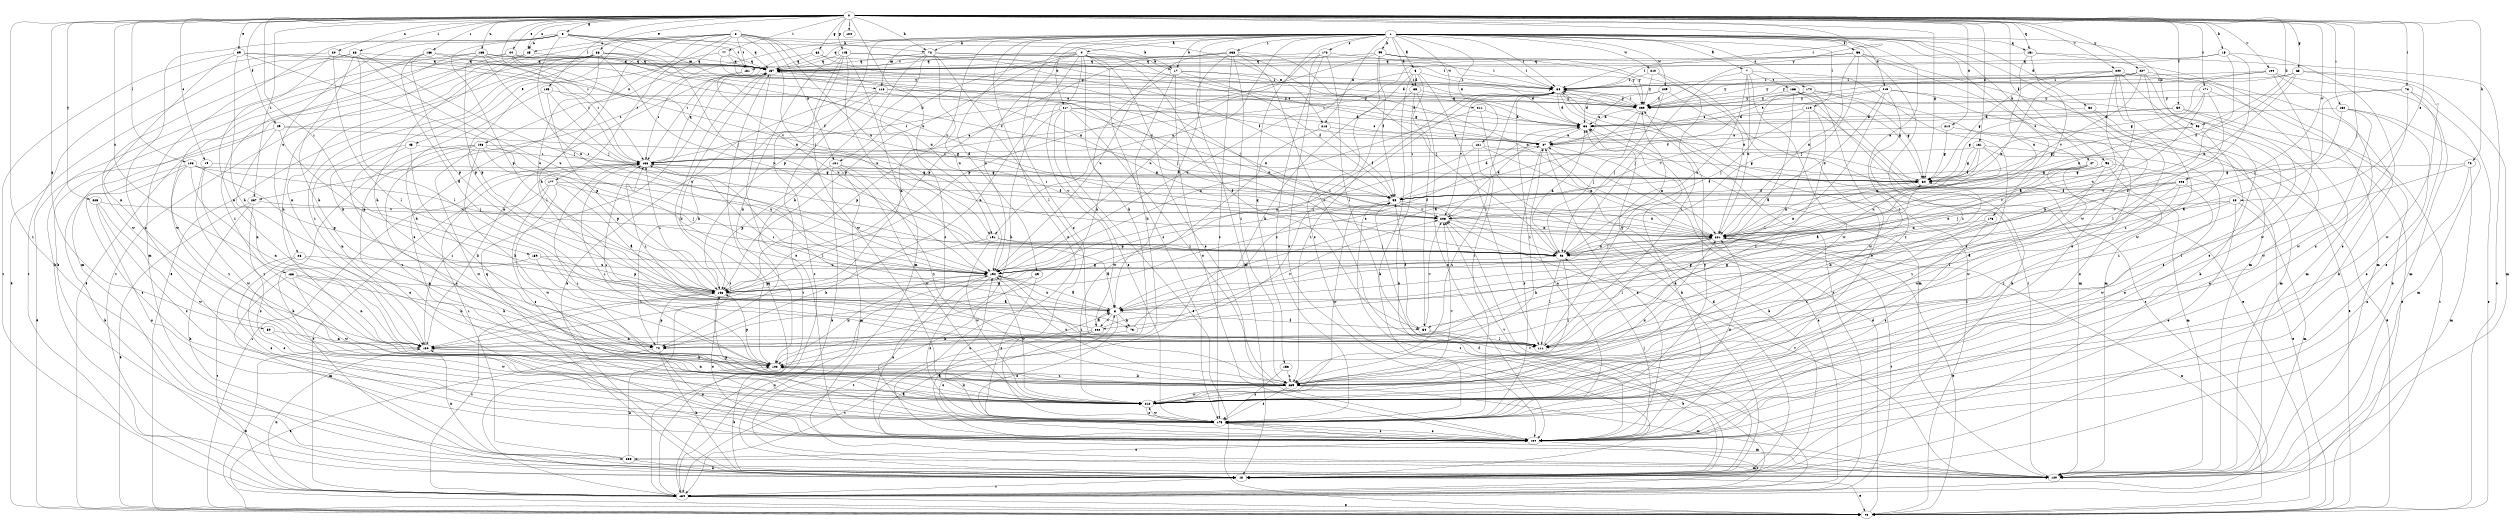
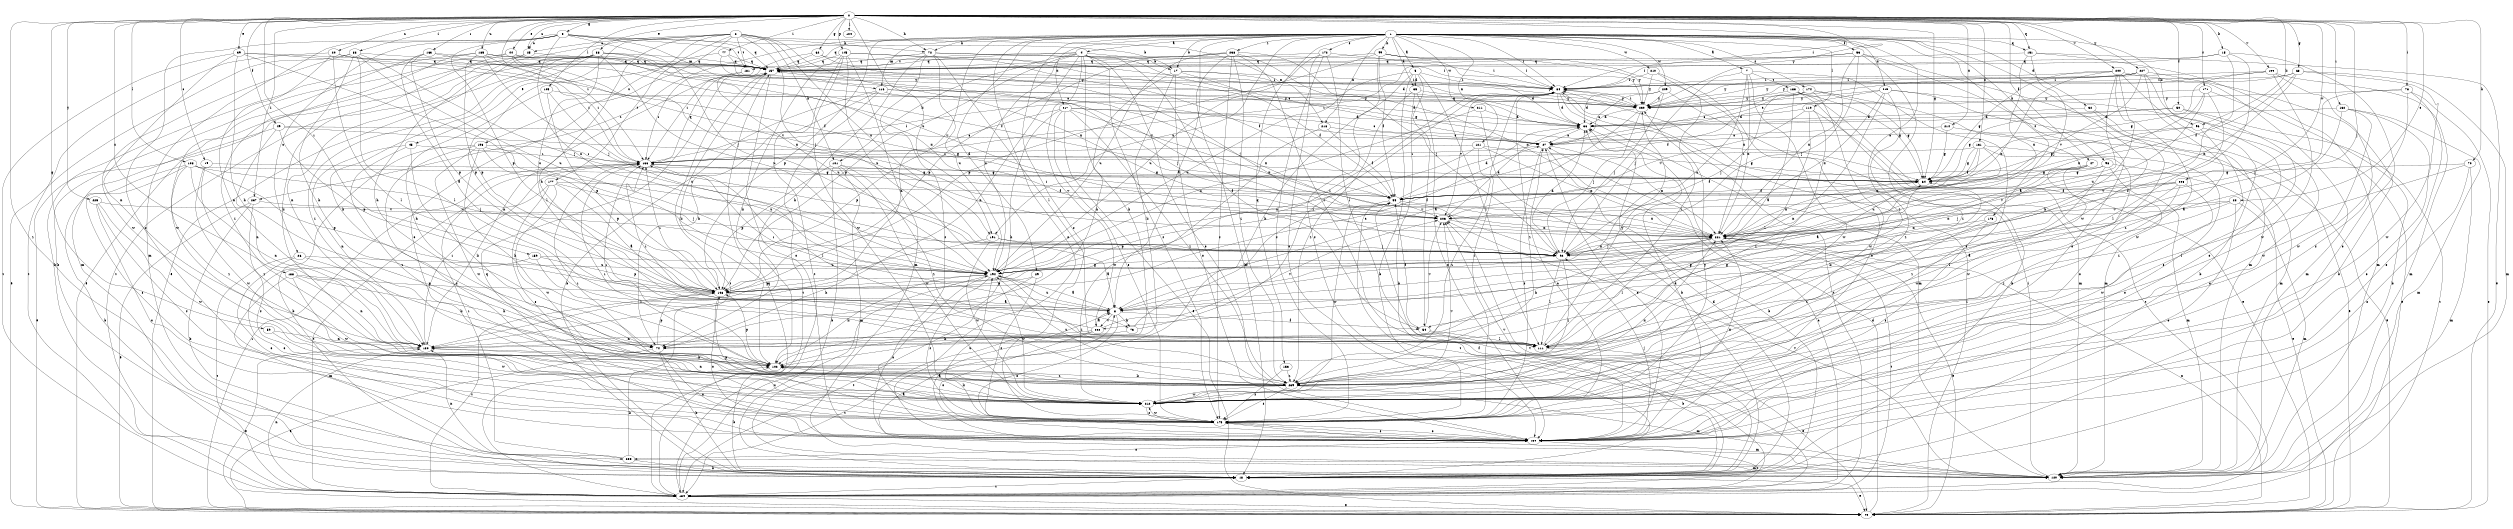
none -> (1771, 408)
(760, 426) -> none
